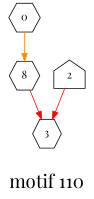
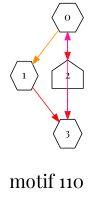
none -> (68, 42)
(25, 76) -> (24, 76)
none -> (68, 80)
